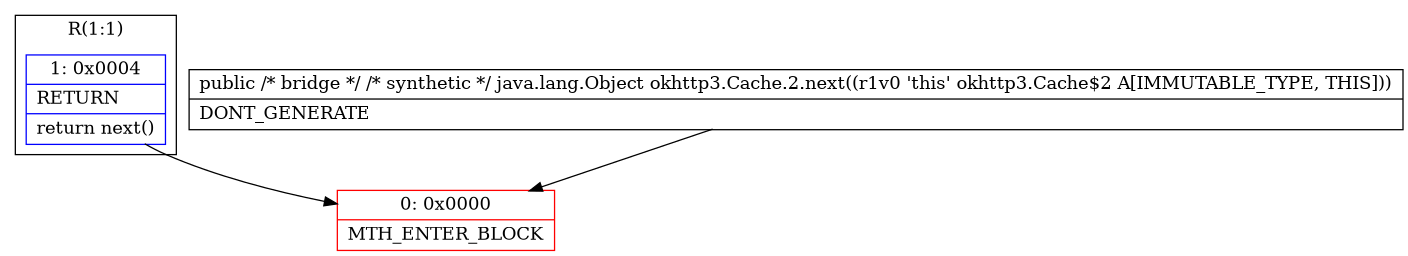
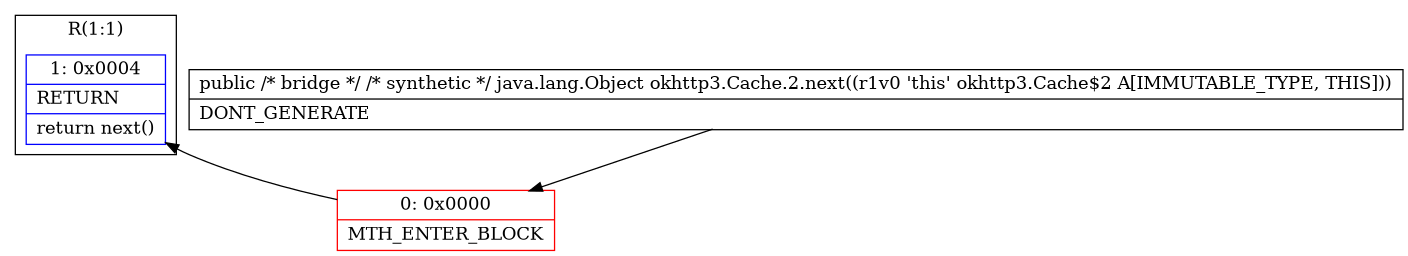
(233, 179) -> (256, 179)
